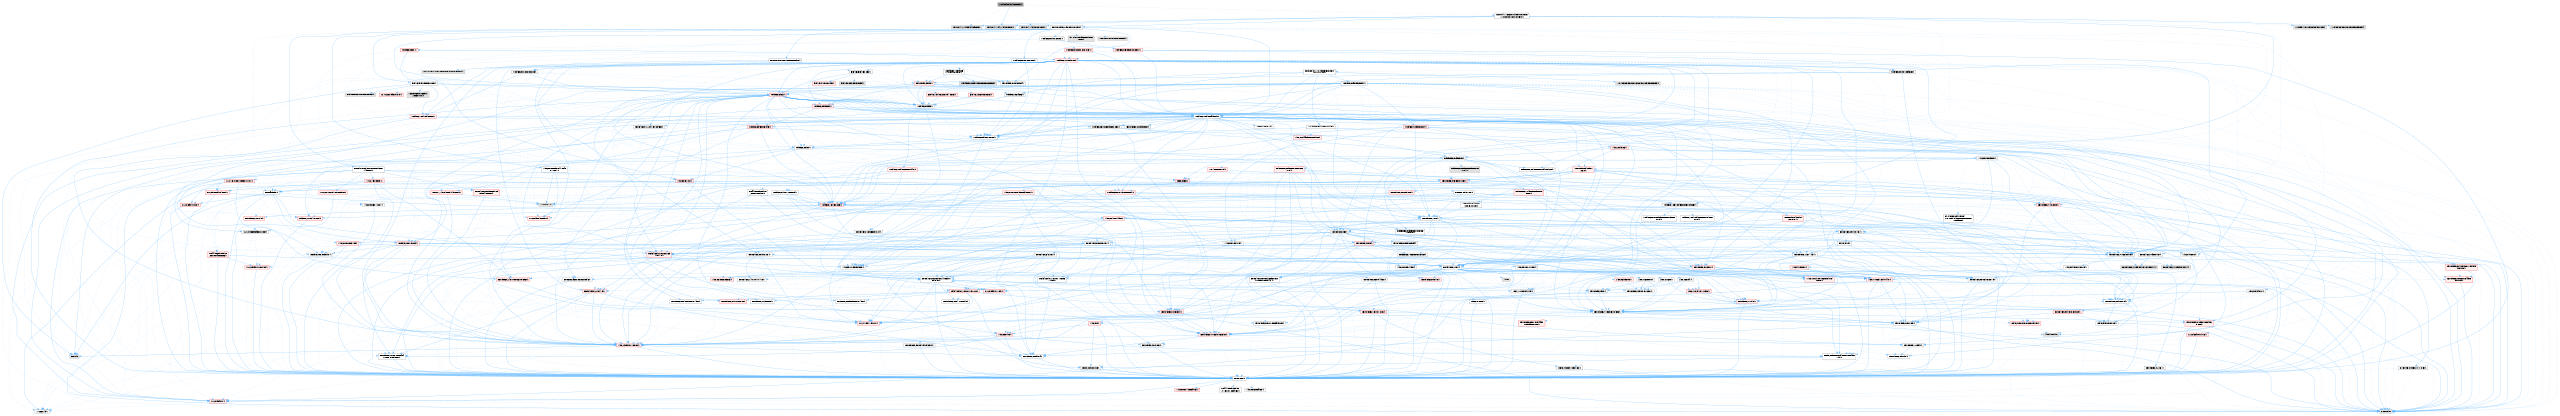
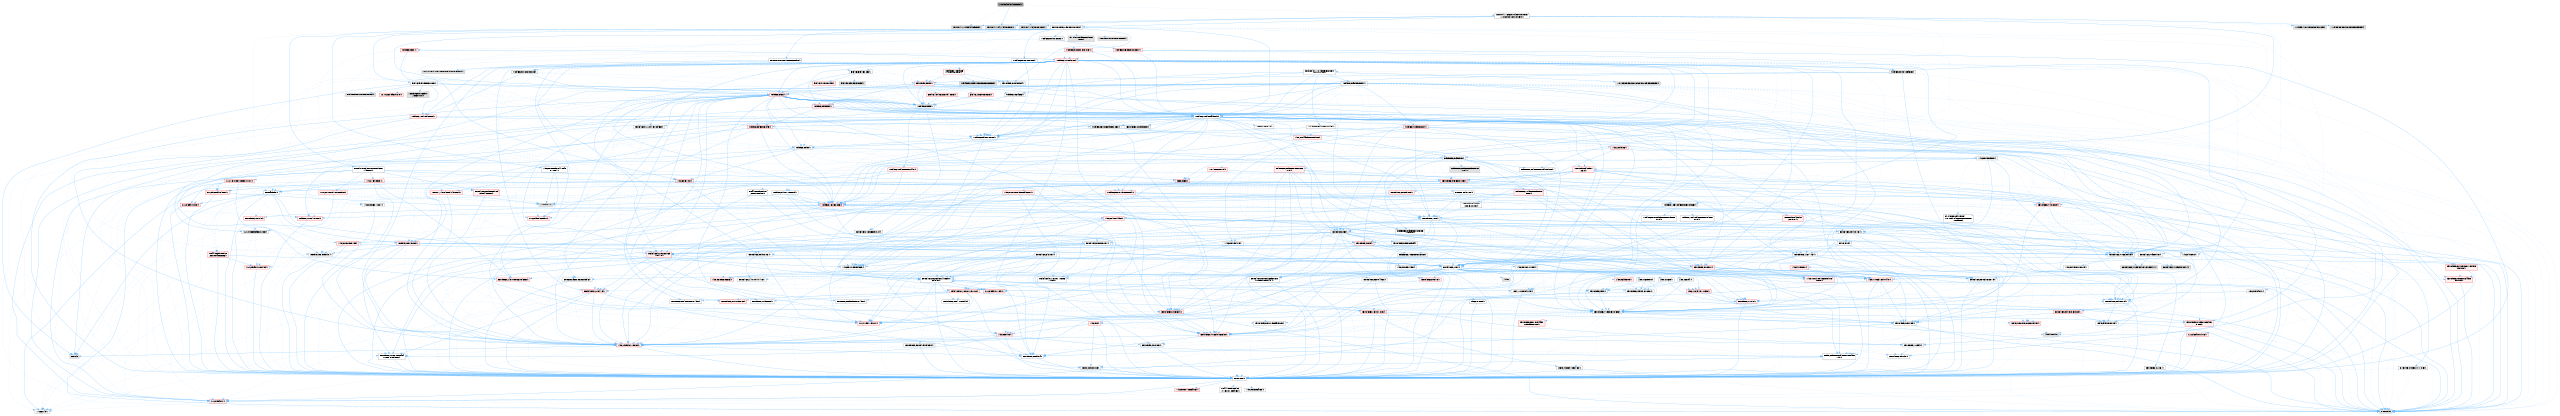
(954, 72) -> (954, 72)
